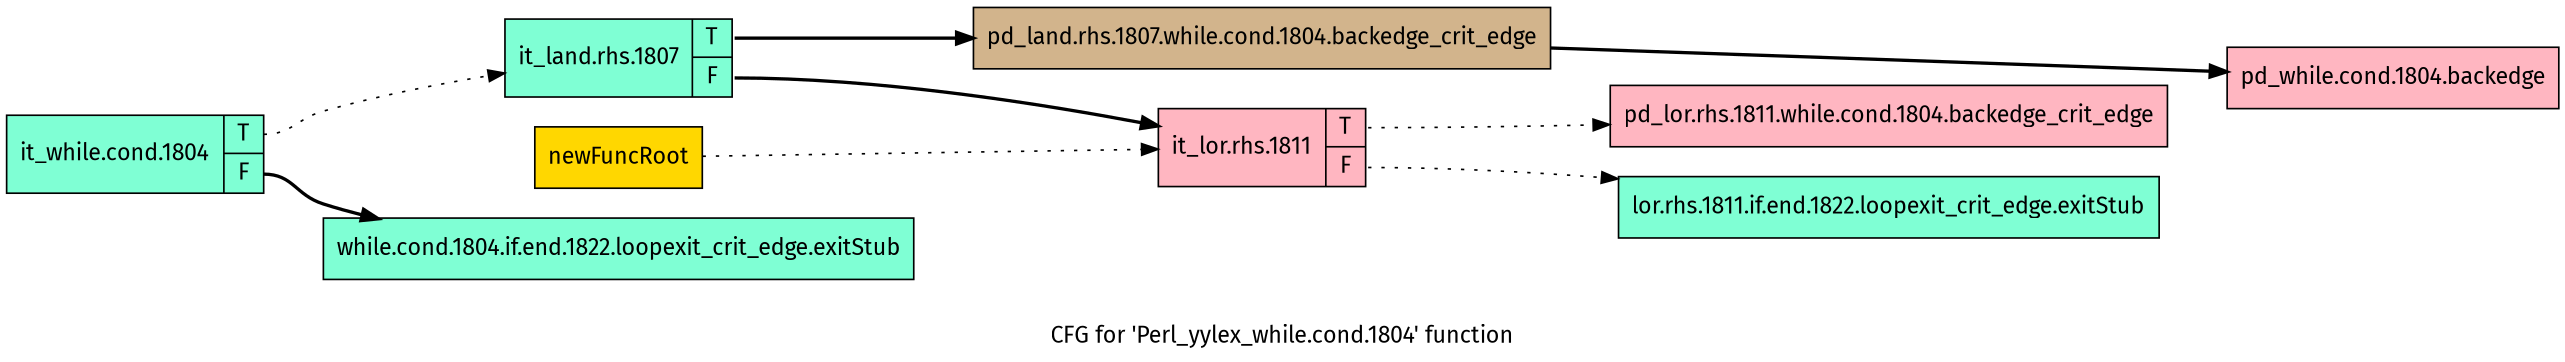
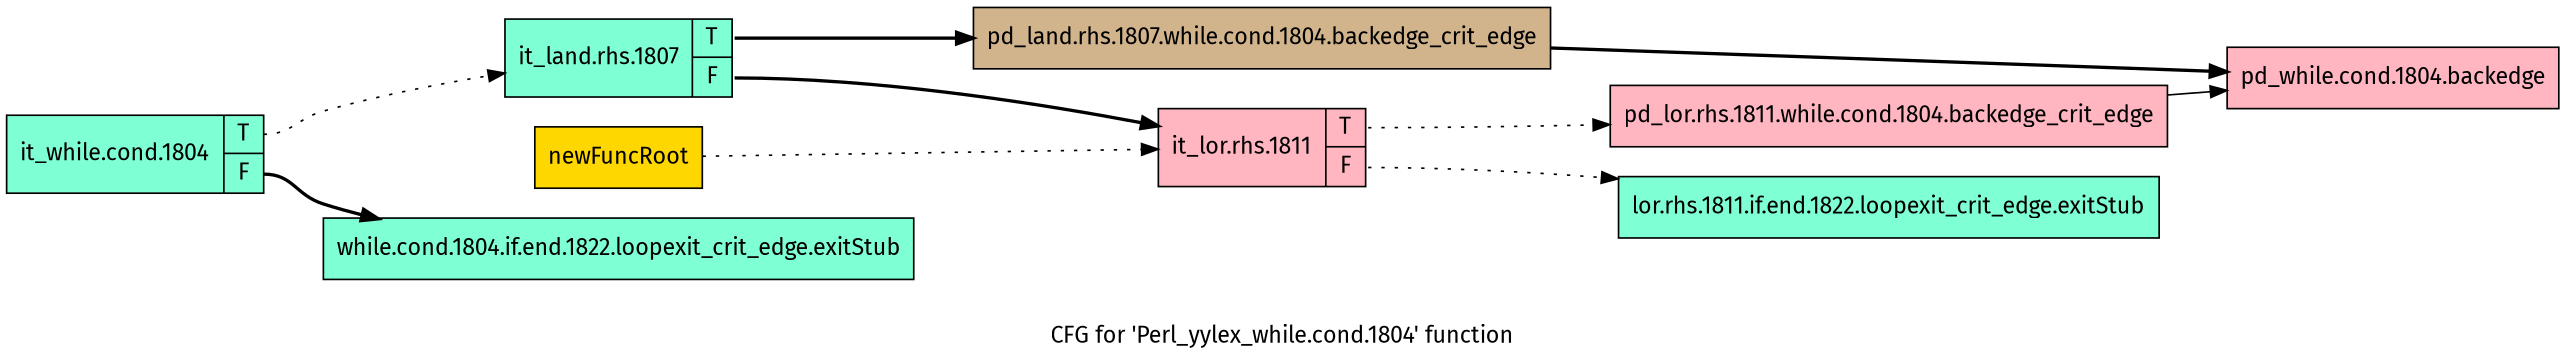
none -> (2189, 93)
